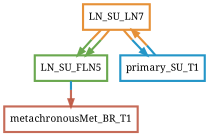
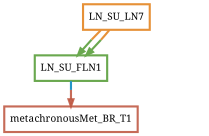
(71, 68) -> (71, 68)
(163, 68) -> none
